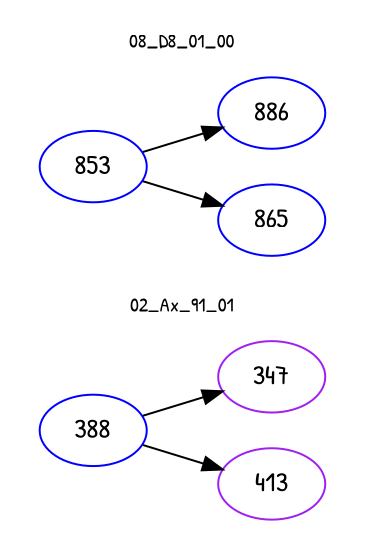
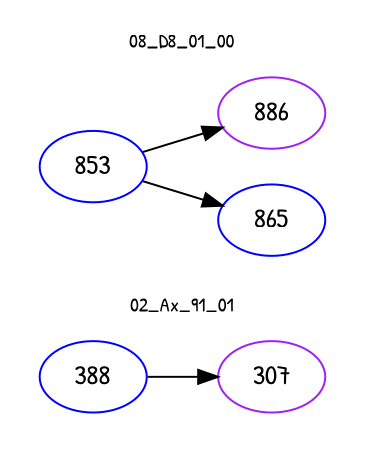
(272, 113) -> (272, 113)
(272, 377) -> (272, 377)
(272, 484) -> none
